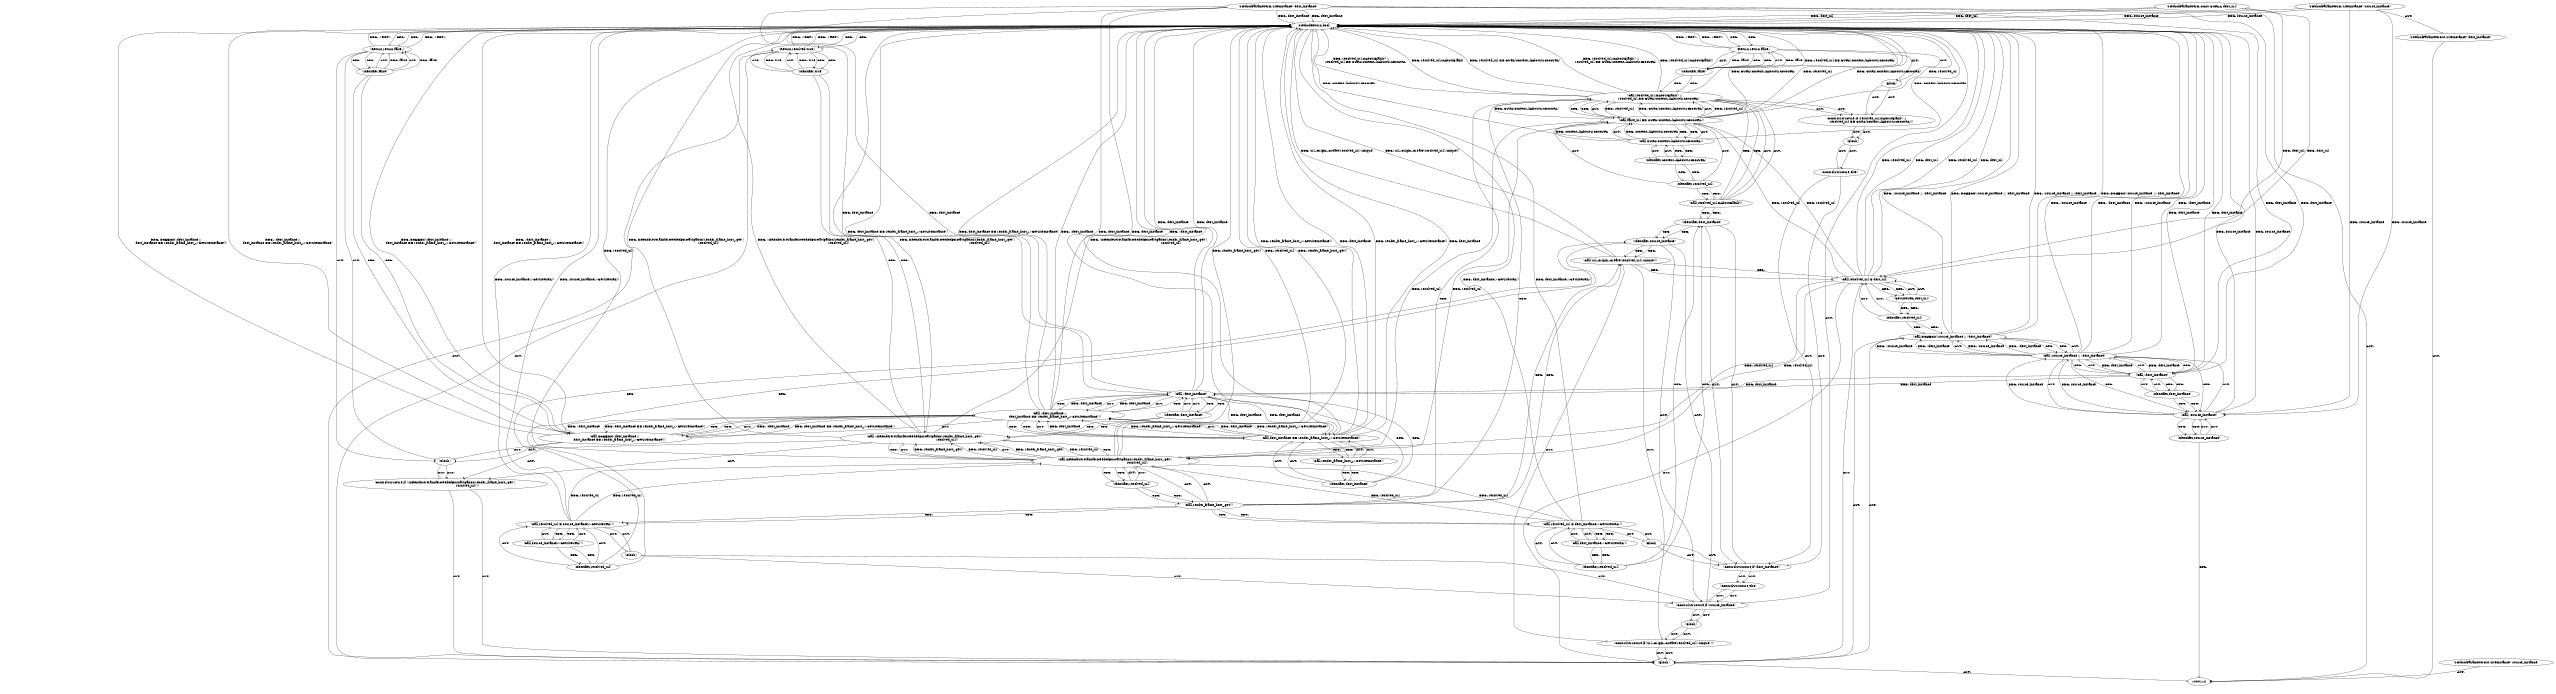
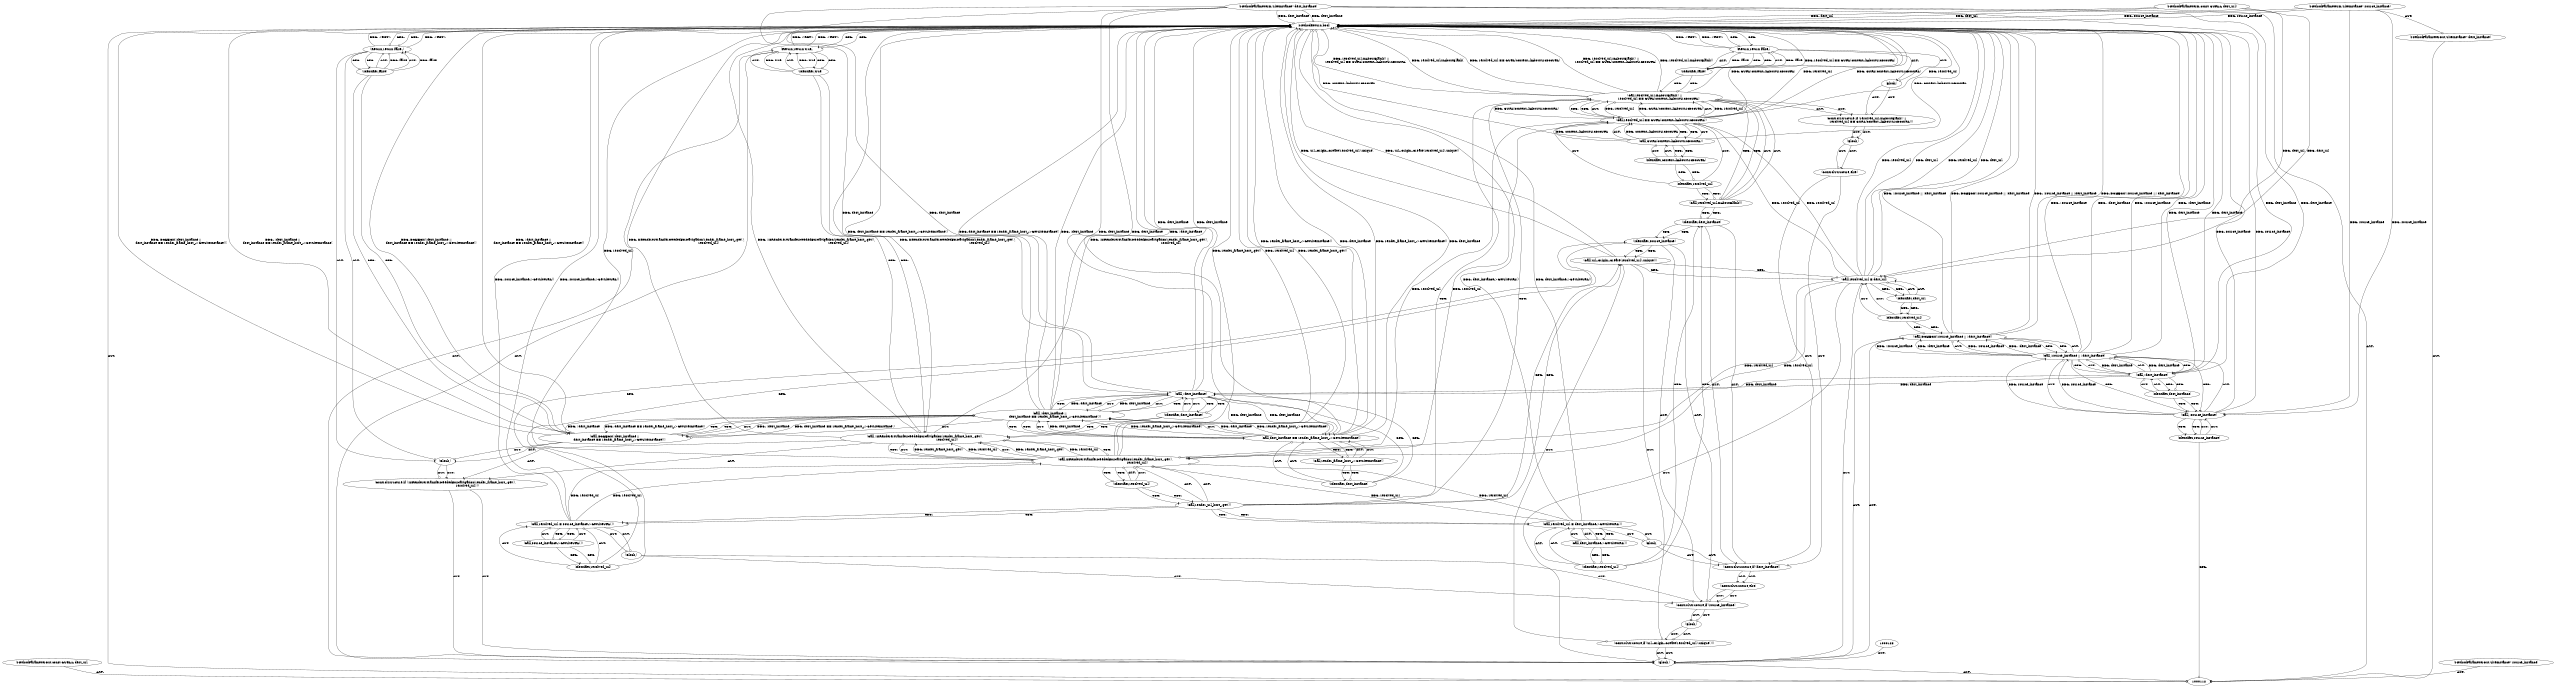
(797, 49) -> (797, 49)
(1967, 84) -> (245, 669)
(1661, 120) -> (1661, 120)
(1912, 299) -> (1912, 299)
(1209, 505) -> (1209, 505)
none -> (1887, 643)
none -> (52, 663)
